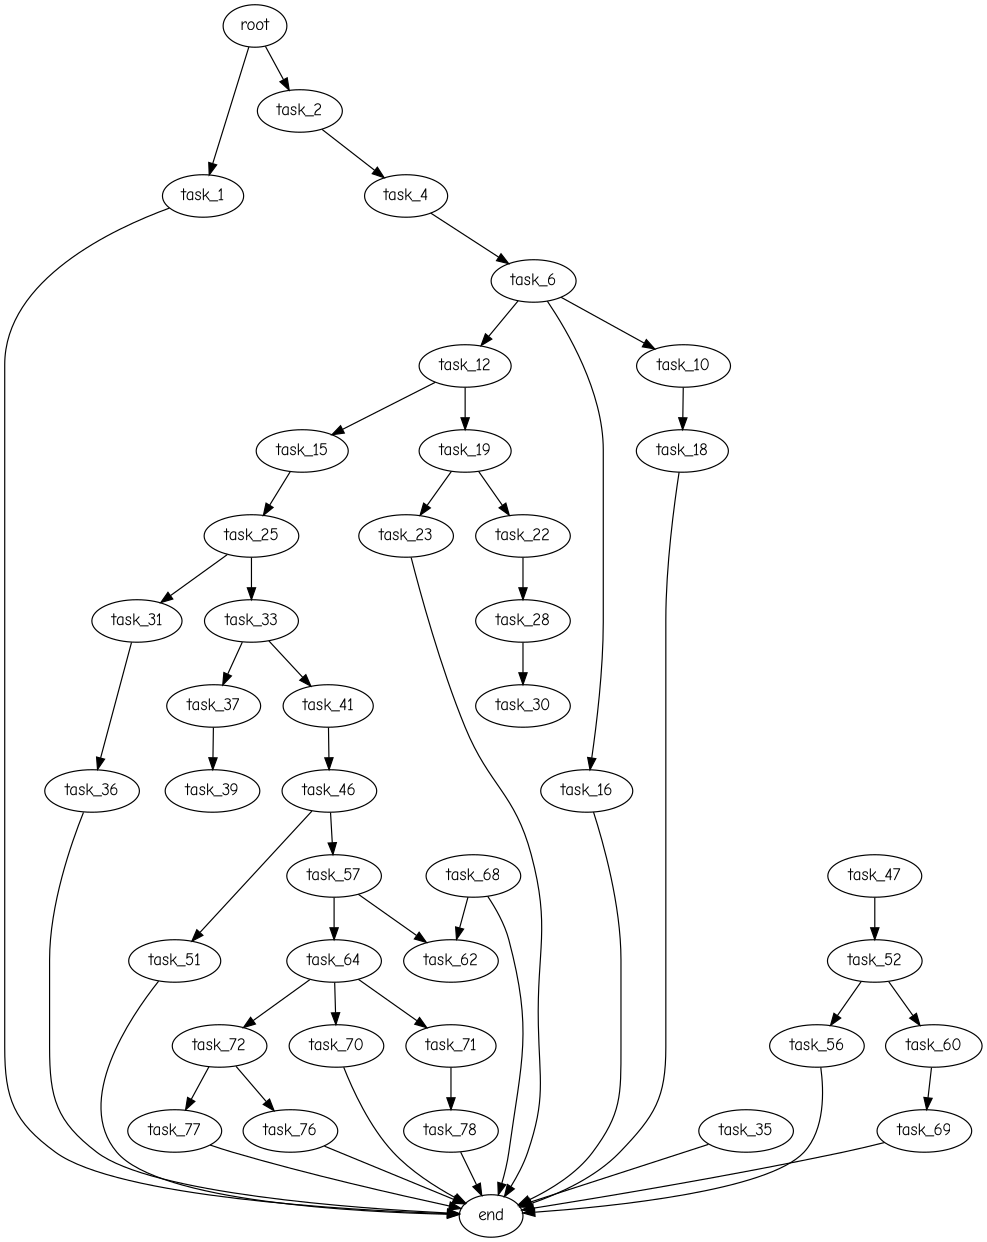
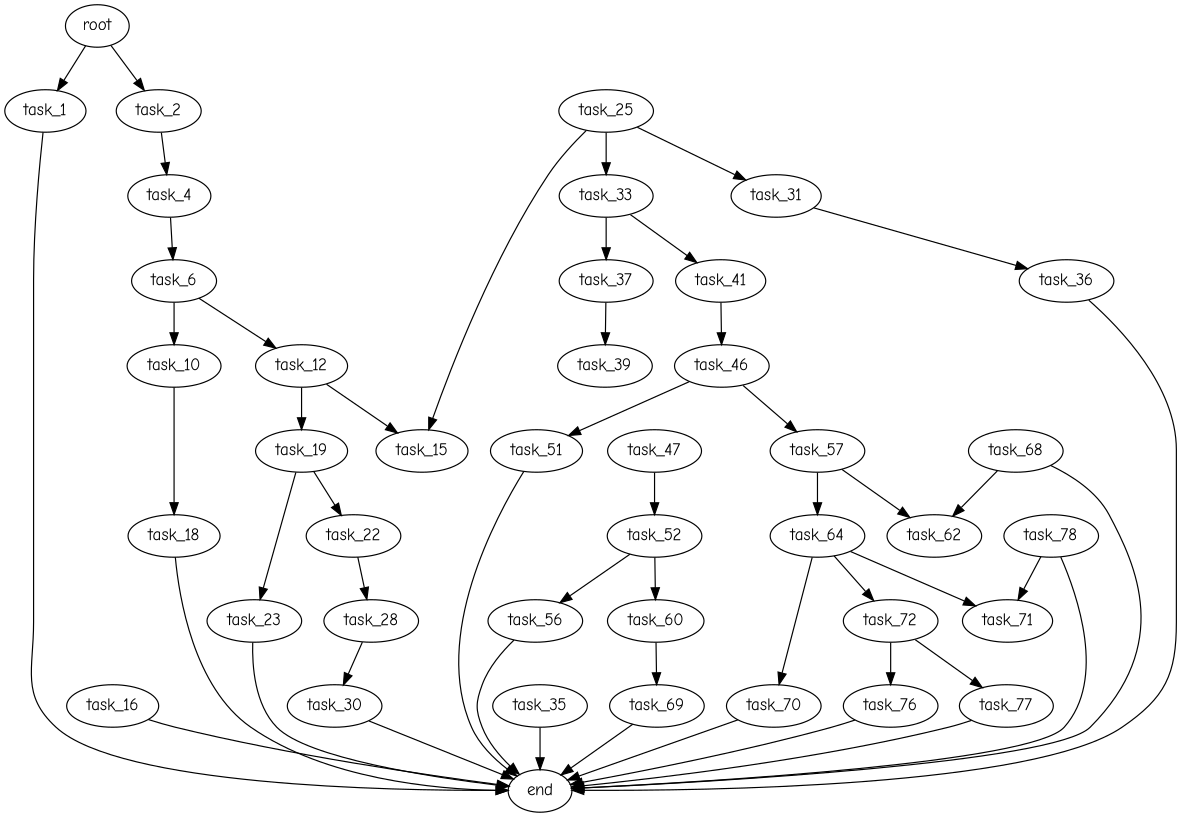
(280, 488) -> (496, 267)
(603, 524) -> none
none -> (436, 748)
(451, 1083) -> (1032, 573)
